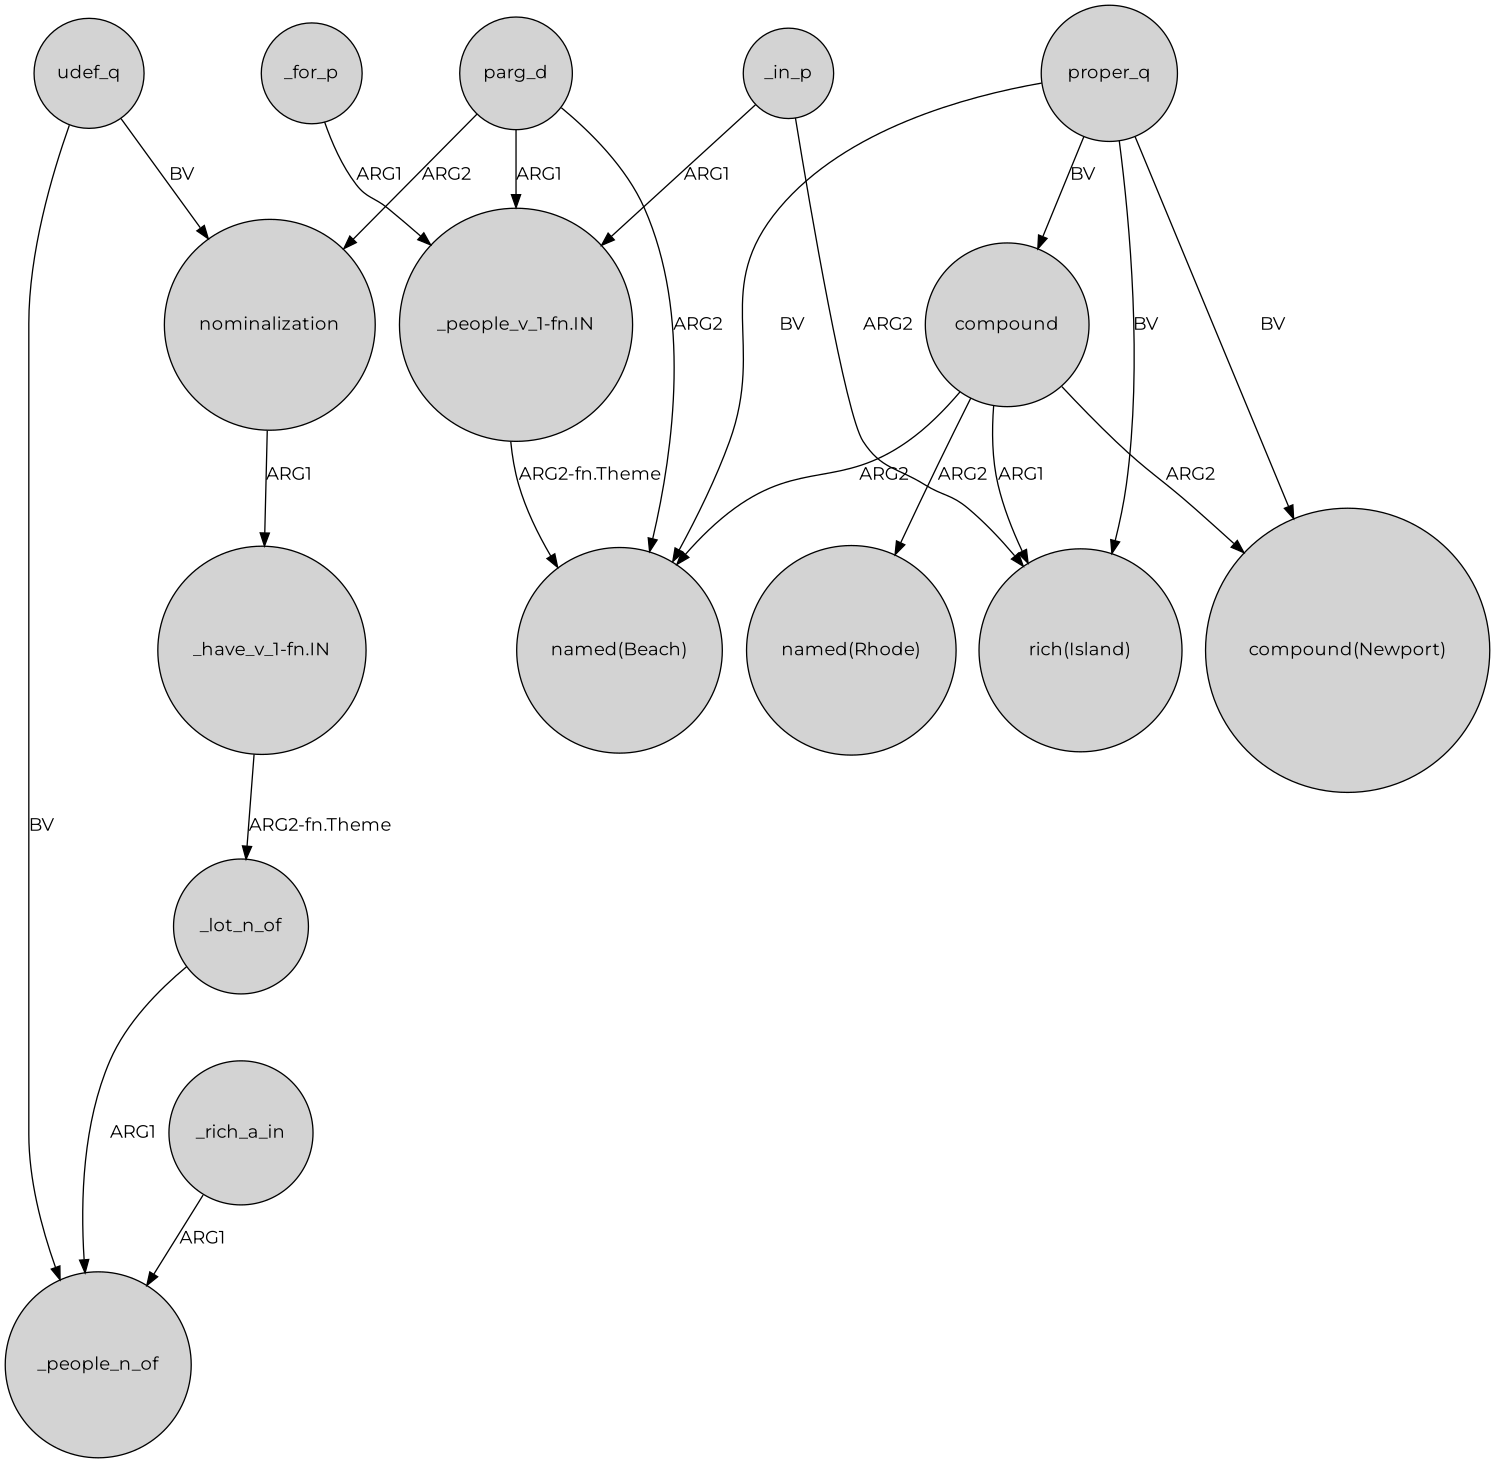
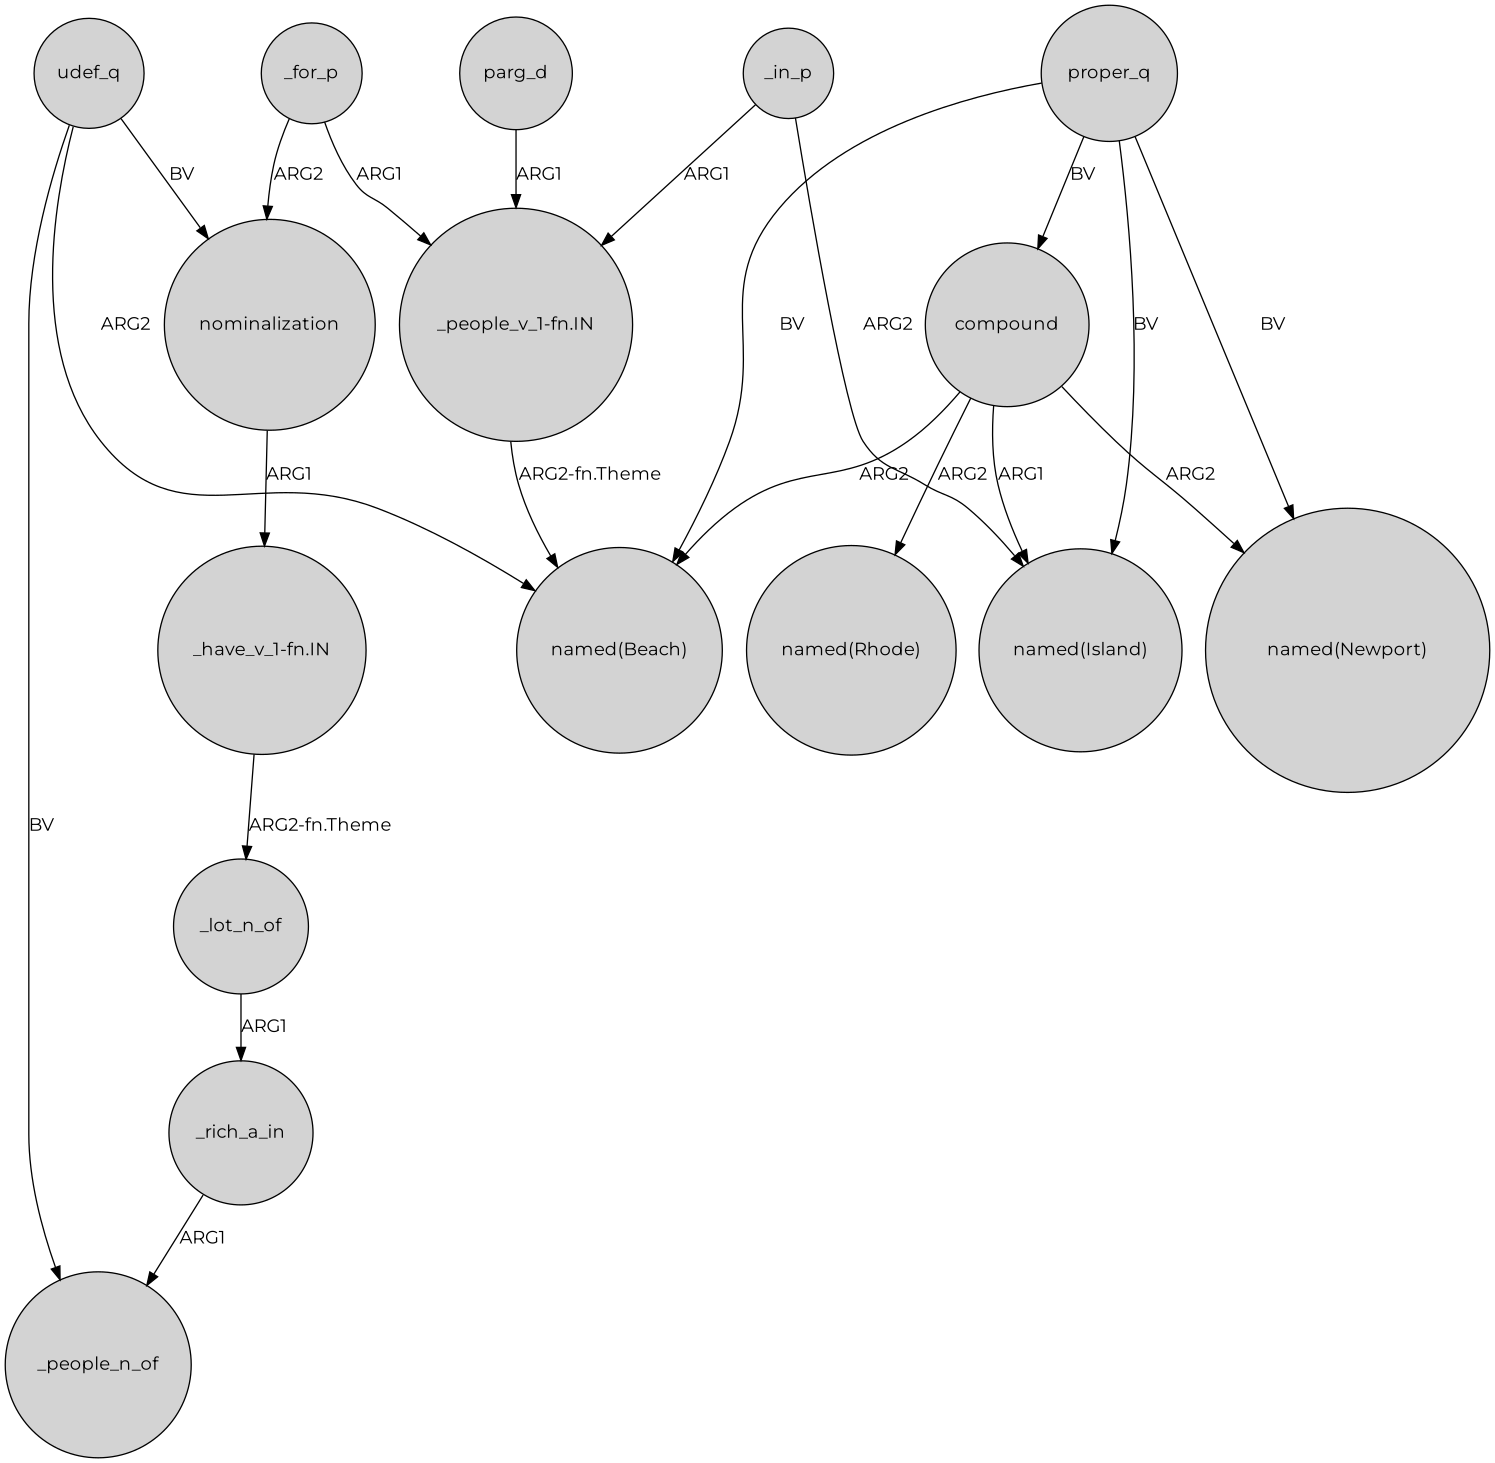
(415, 177) -> (275, 161)
(670, 307) -> (152, 483)
(1081, 650) -> (1081, 650)
(1348, 650) -> (1348, 650)
(97, 1098) -> (241, 1021)
